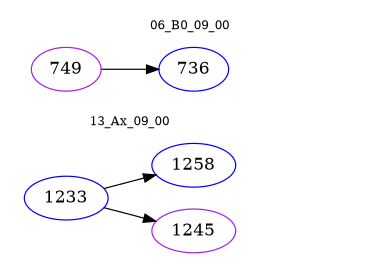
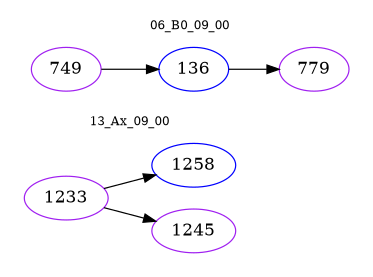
(194, 69) -> (194, 69)
none -> (314, 69)
(66, 198) -> (66, 198)
